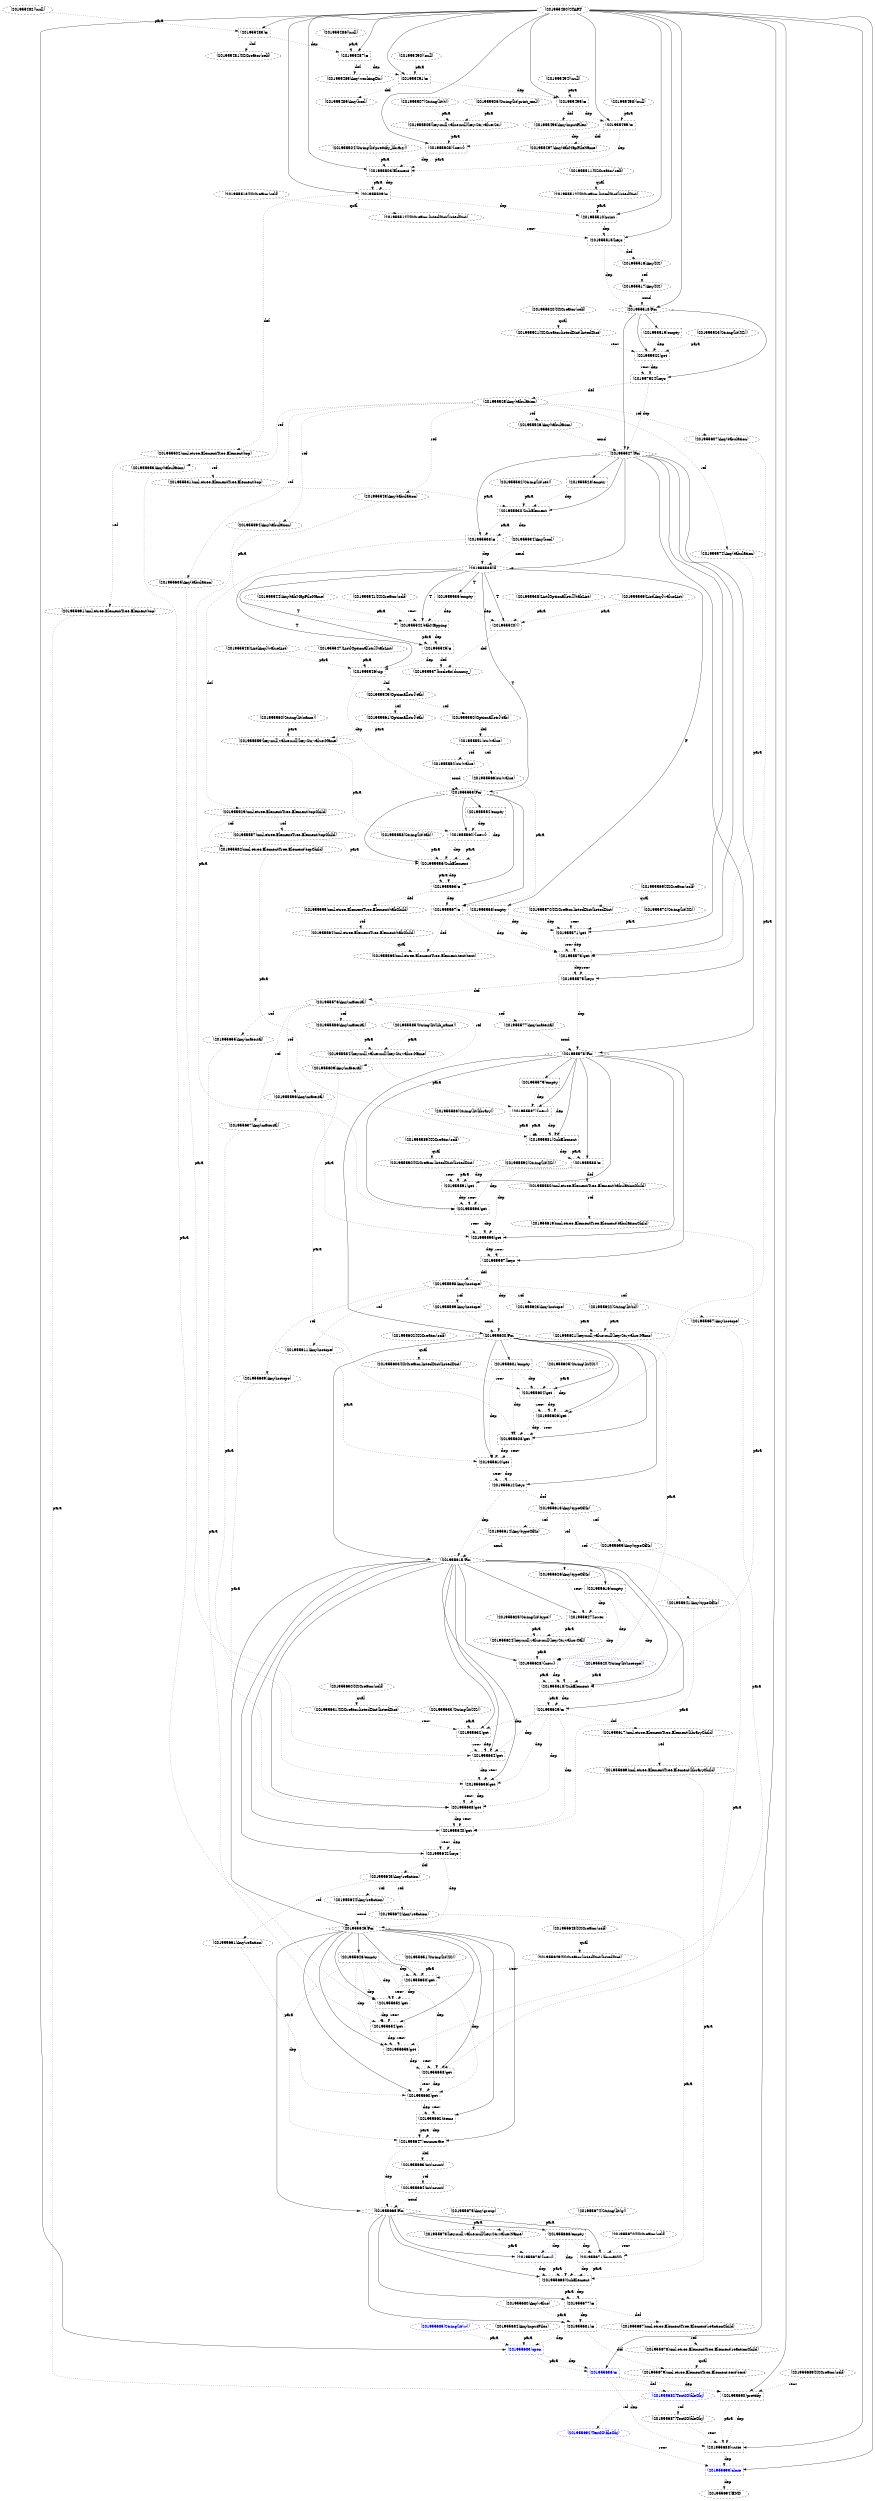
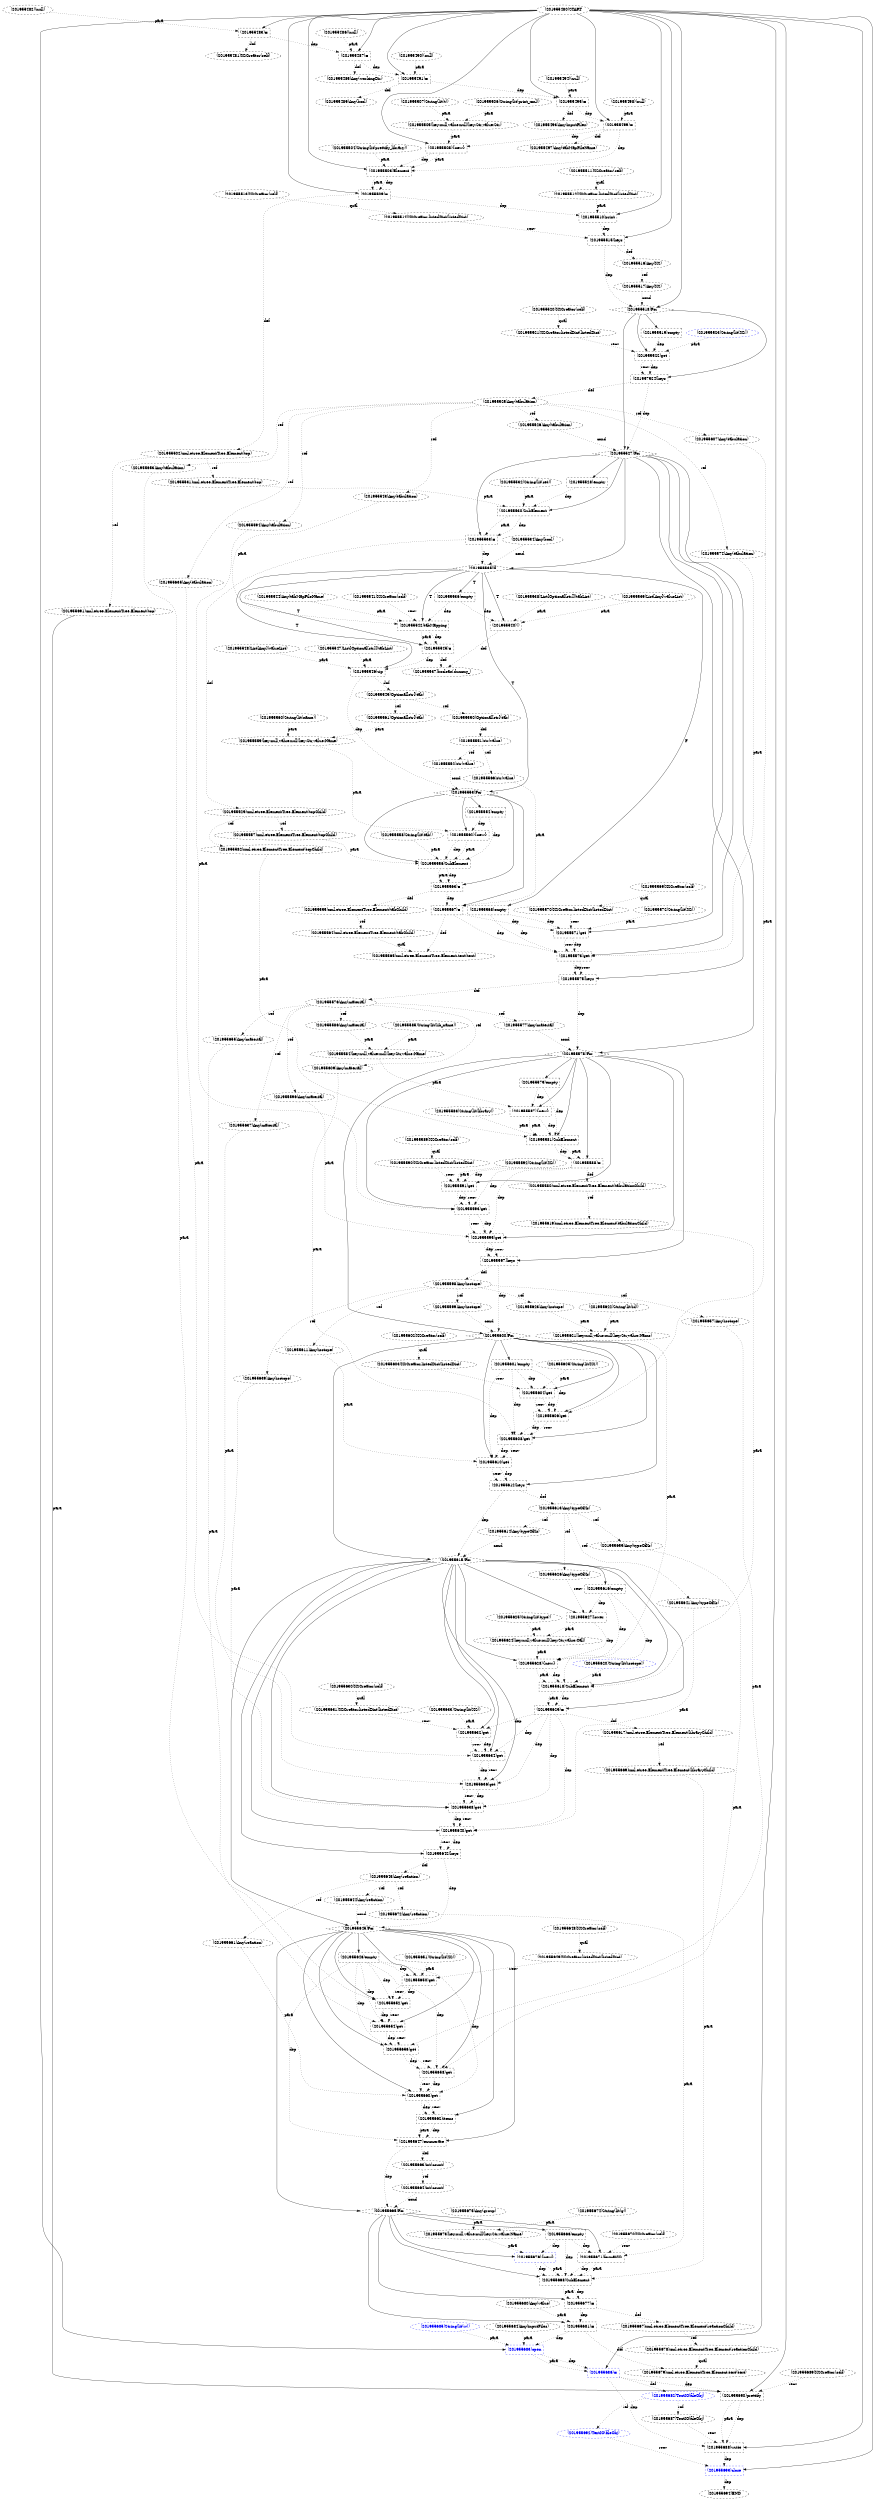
(722, 333) -> (722, 333)
(53, 1821) -> (53, 1821)
